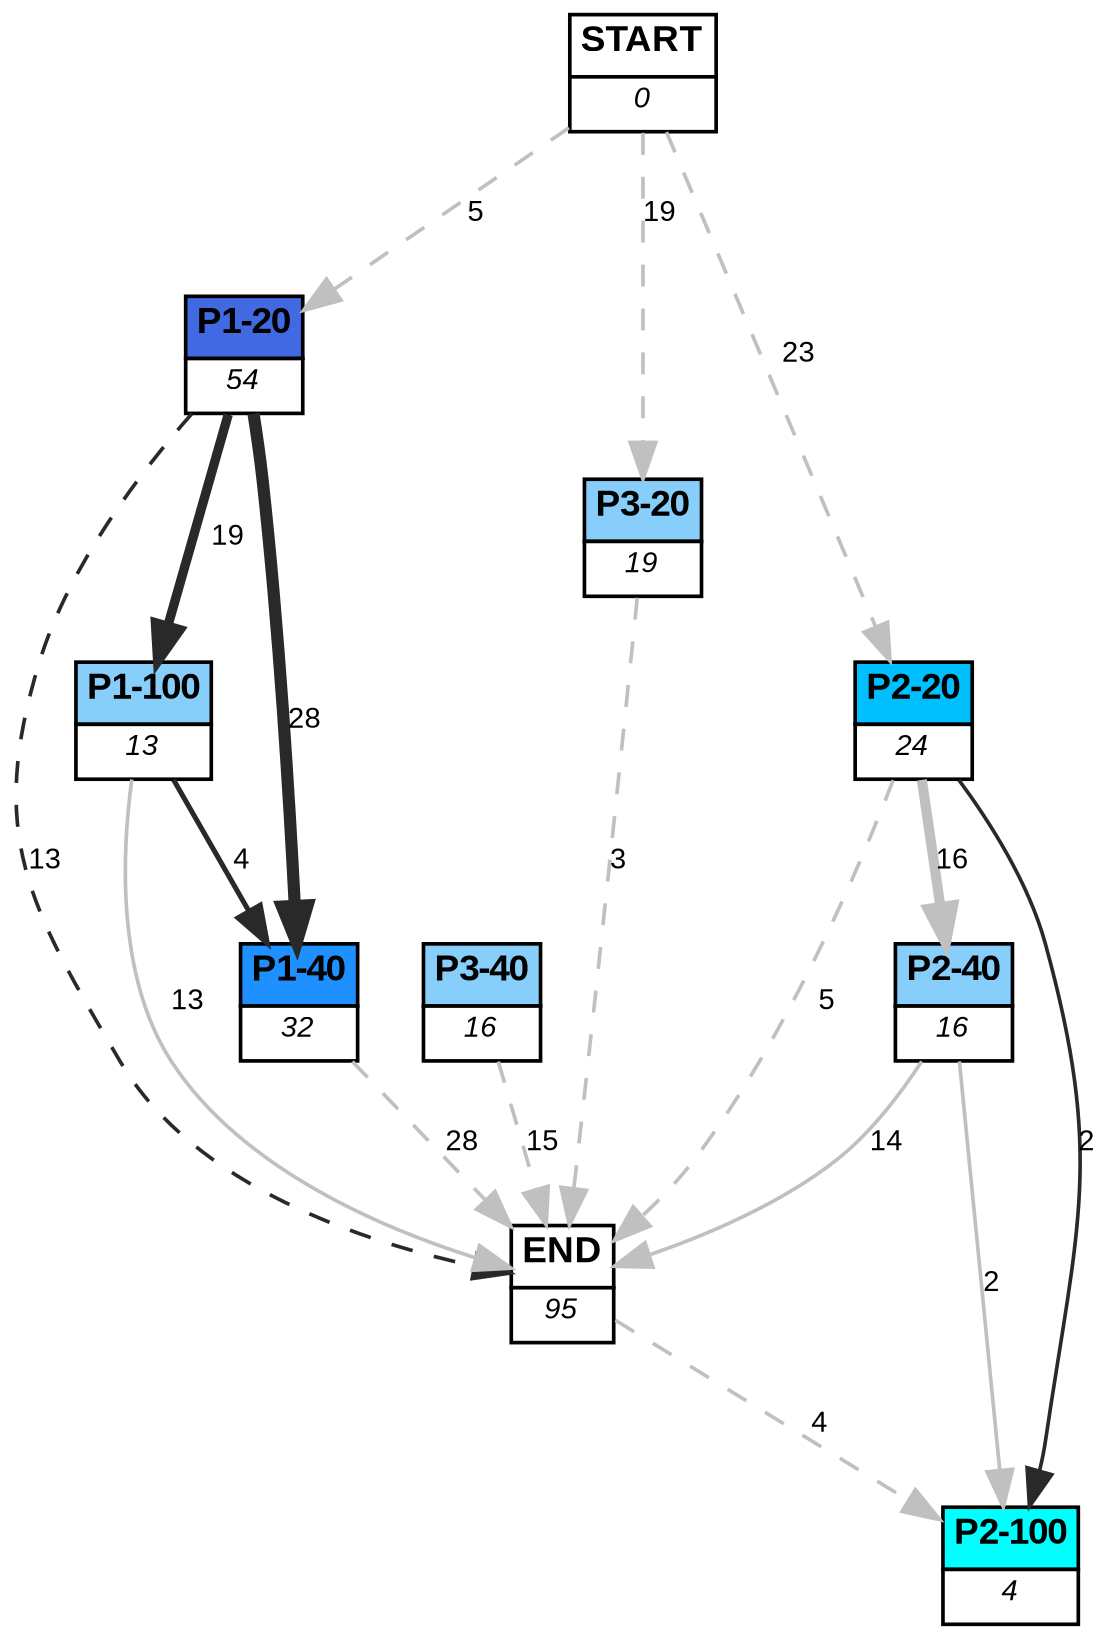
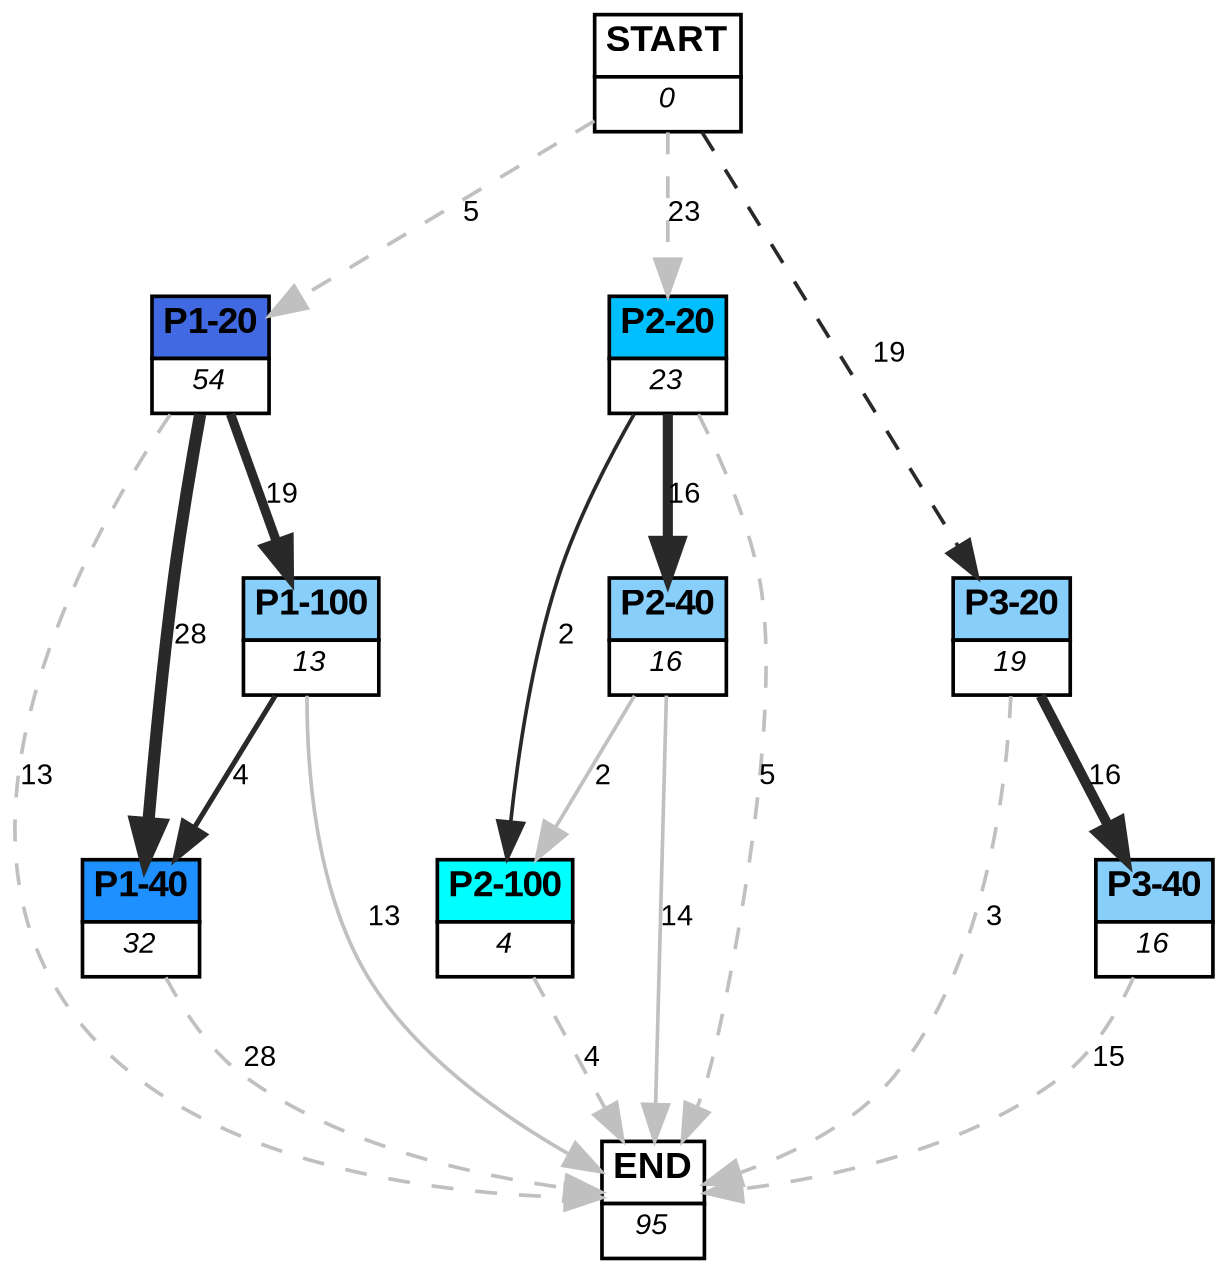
(643, 287) -> (830, 339)
(914, 746) -> (668, 380)
none -> (1075, 761)
(931, 843) -> (668, 477)
(48, 930) -> (47, 969)
(762, 1410) -> (569, 1043)
